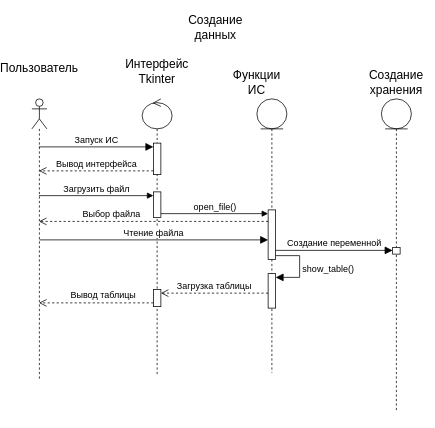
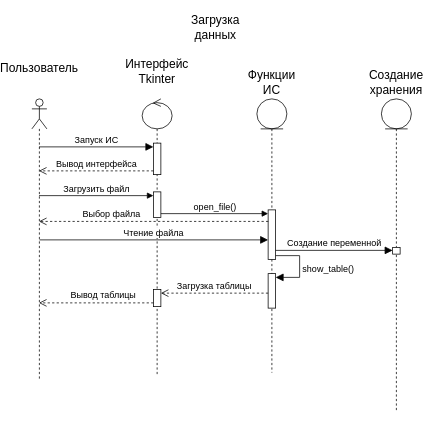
(216, 27) -> (216, 27)
(257, 82) -> (272, 82)
